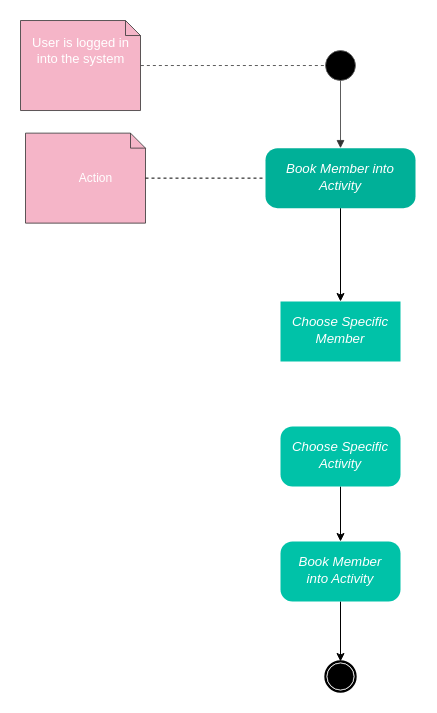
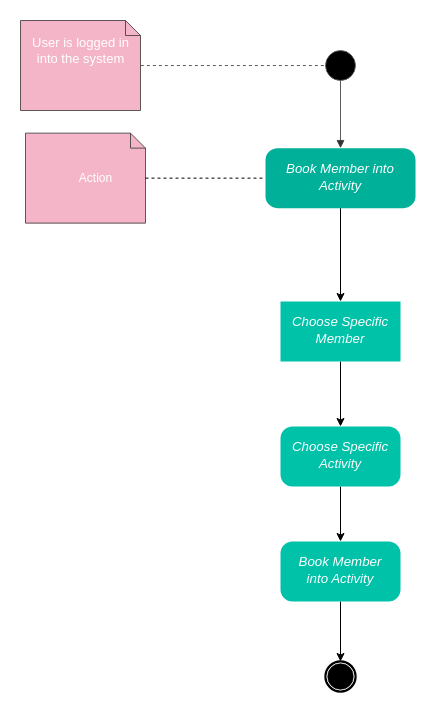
none -> (341, 391)
